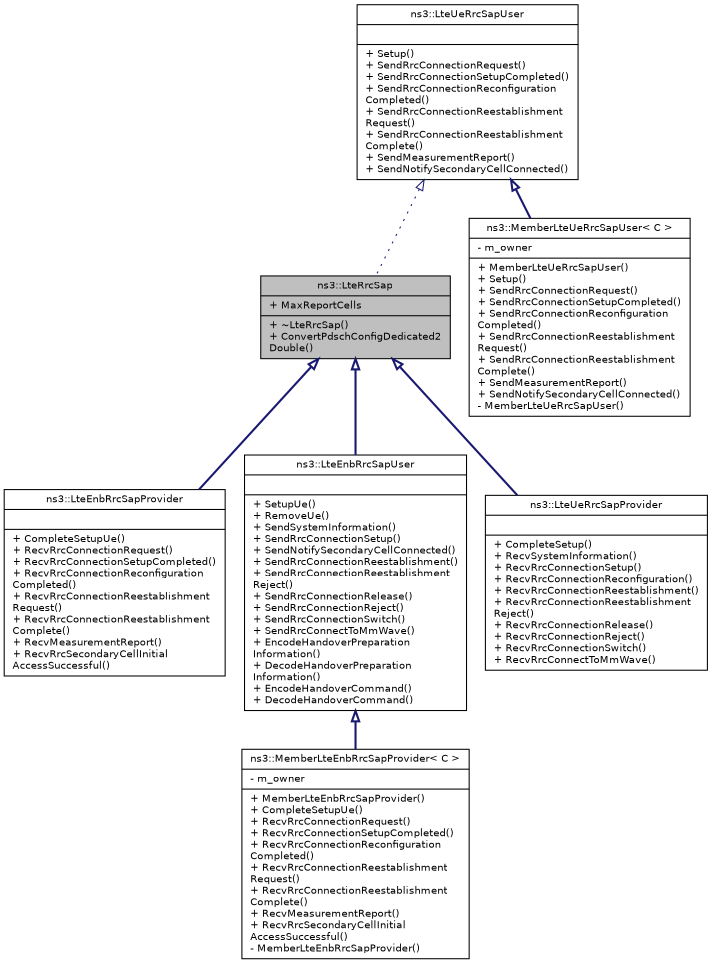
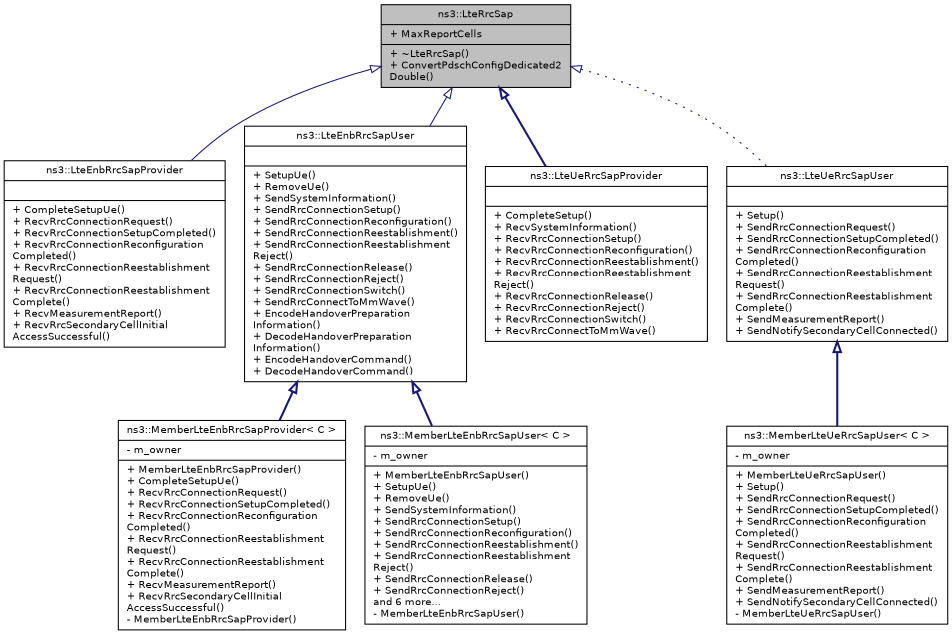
(398, 232) -> (680, 106)
(356, 412) -> (438, 112)
(255, 428) -> (275, 104)
none -> (476, 525)
(354, 550) -> (352, 221)
